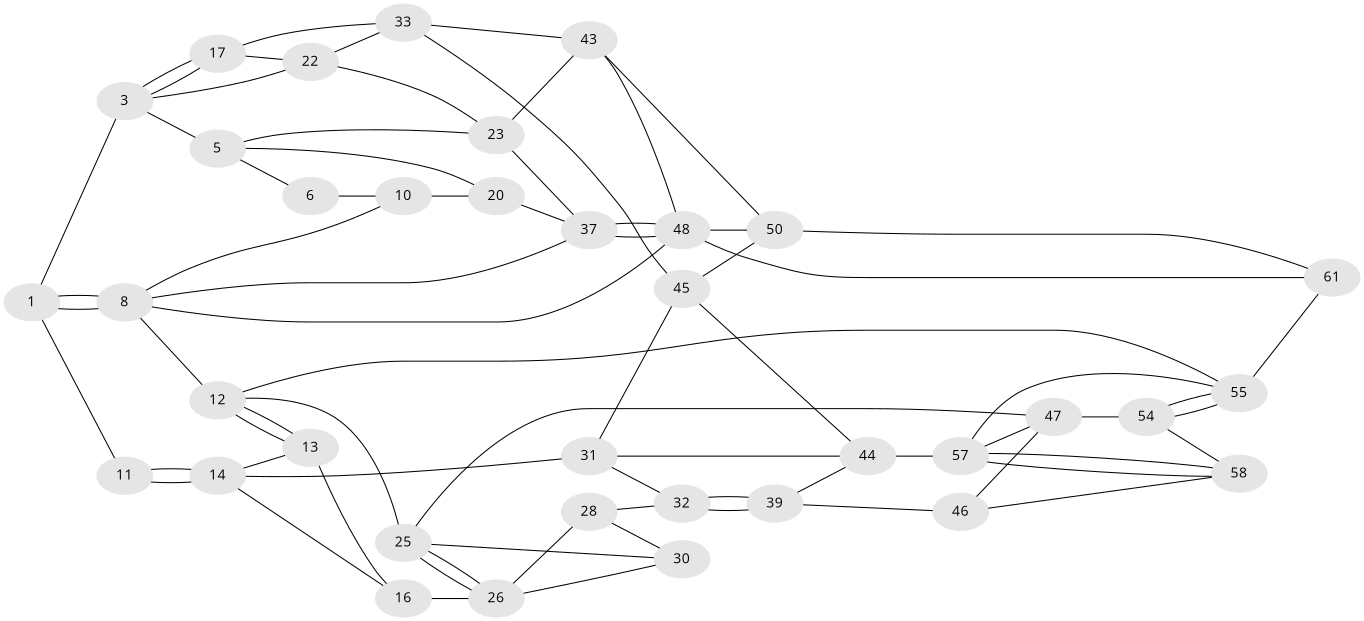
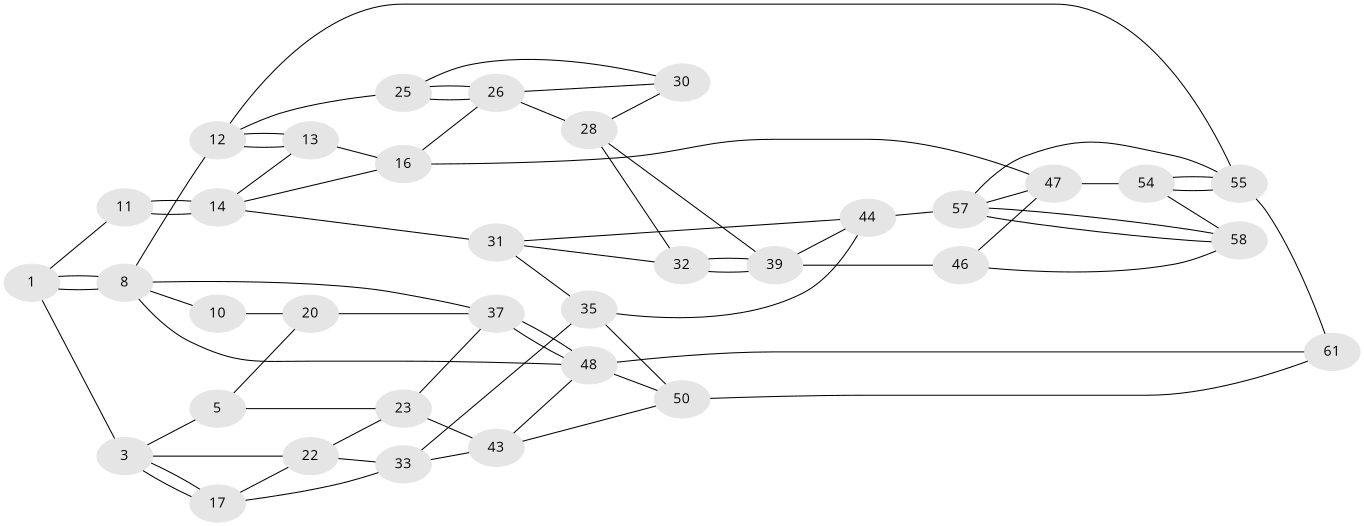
(311, 196) -> none
none -> (682, 198)
(682, 289) -> (589, 310)
(699, 409) -> (732, 141)
